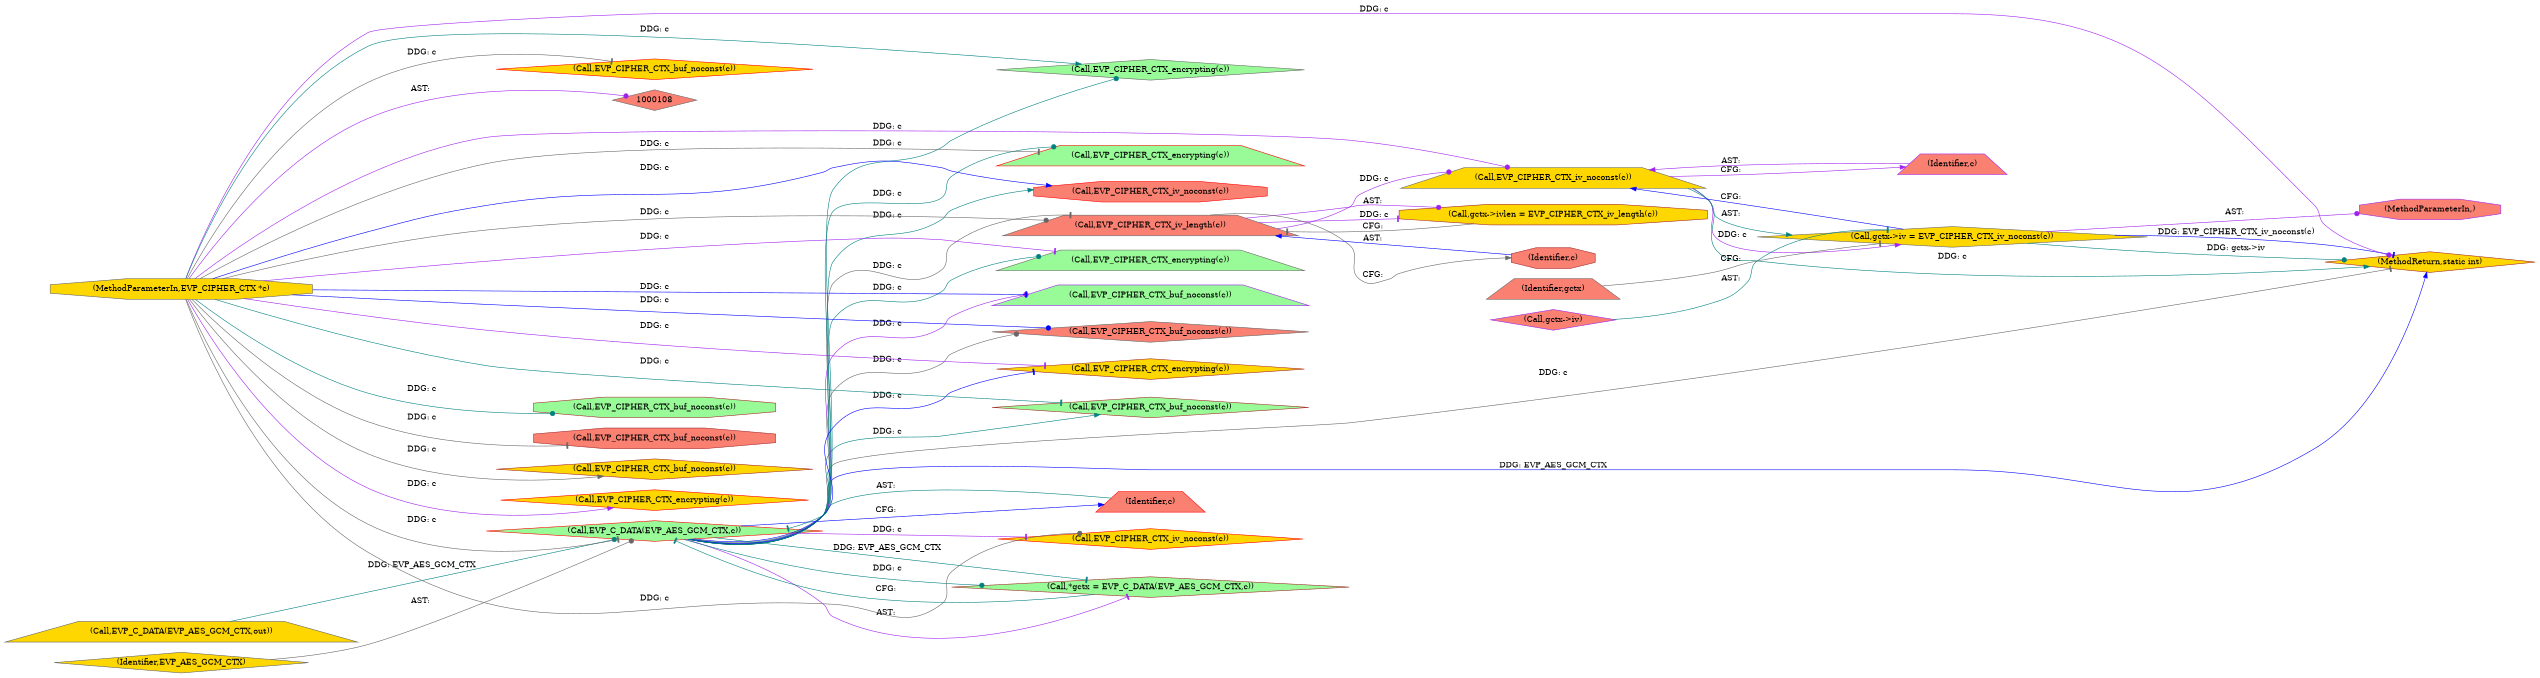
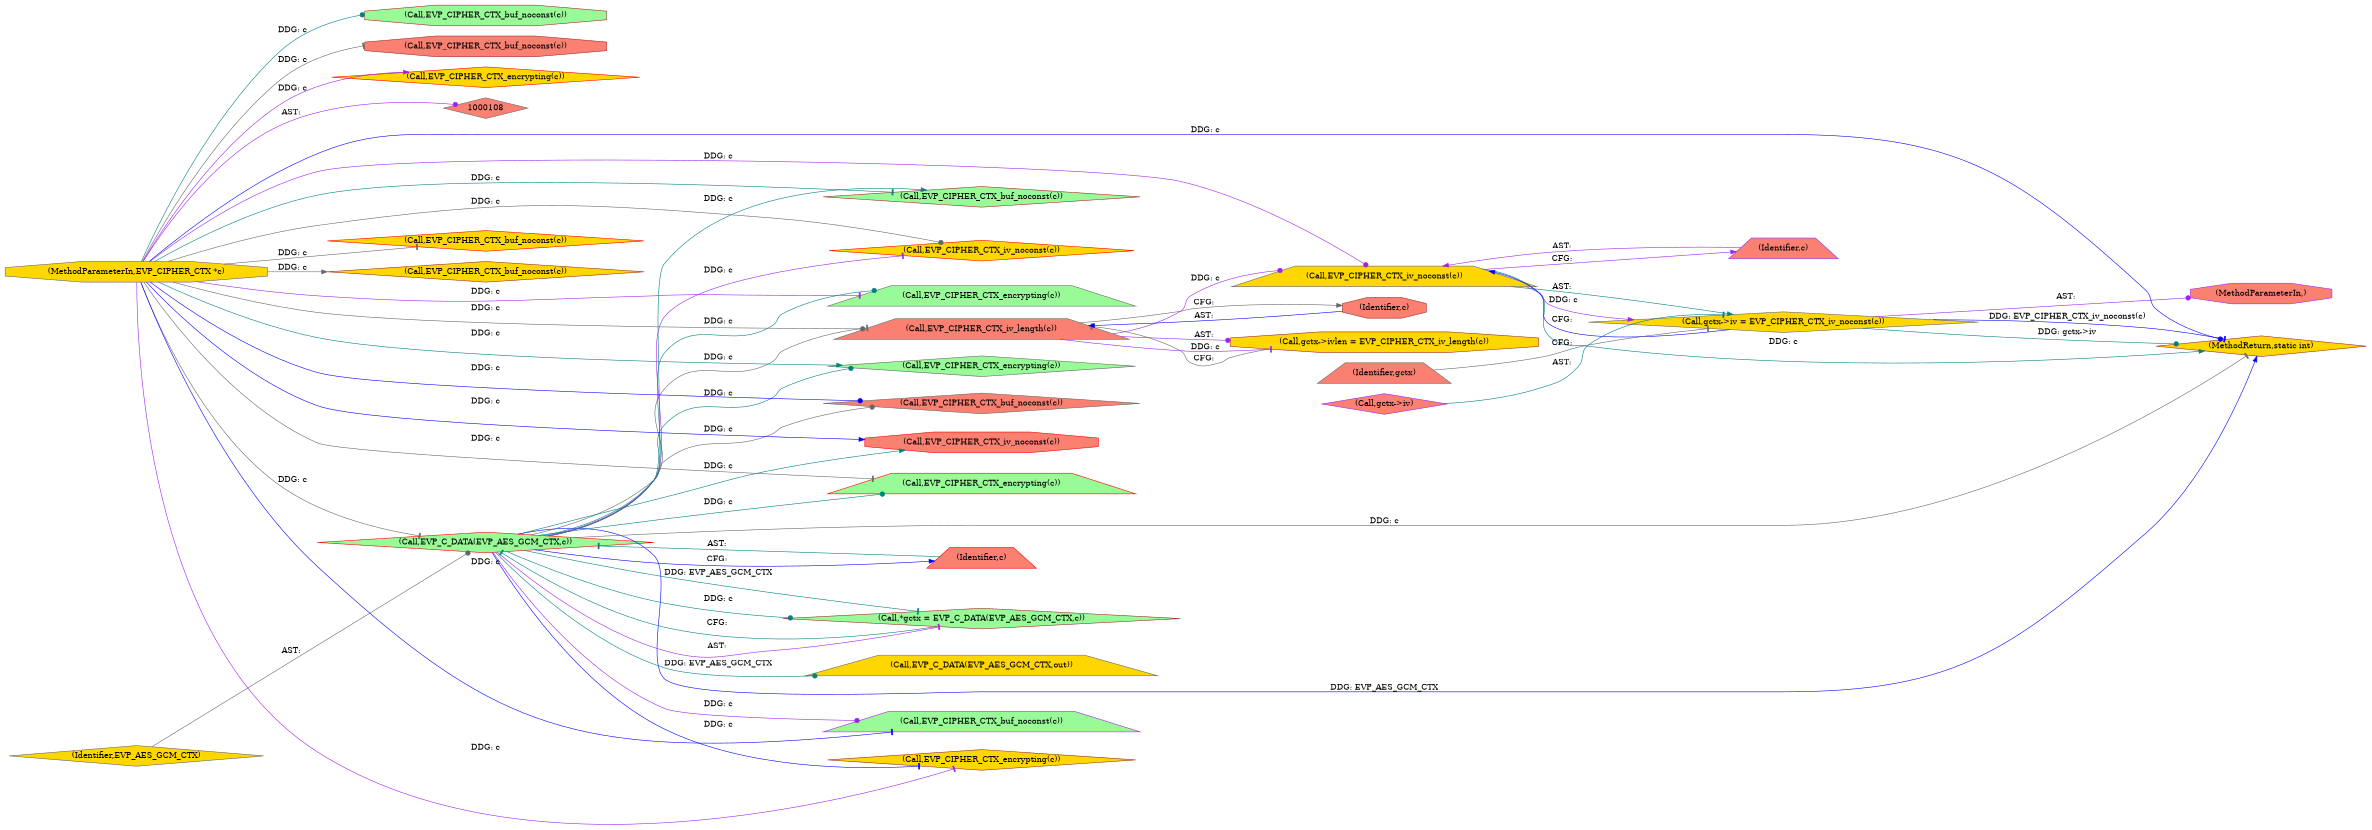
(1263, 14) -> (1198, 134)
(412, 583) -> (637, 657)
